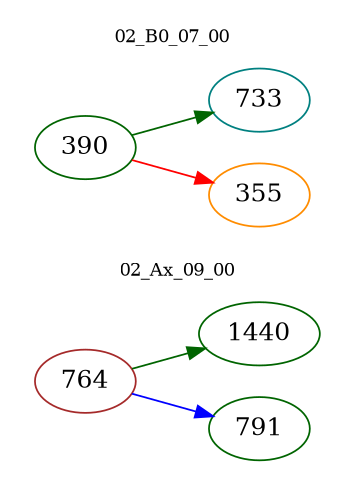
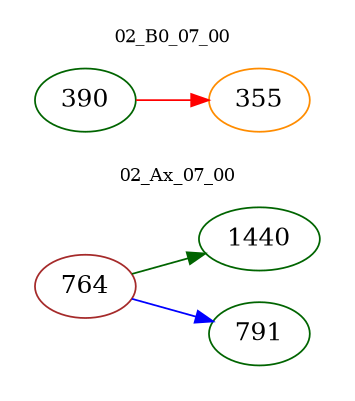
(259, 100) -> none
(178, 271) -> (178, 177)
